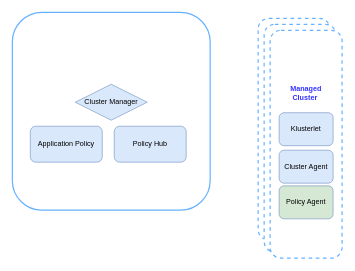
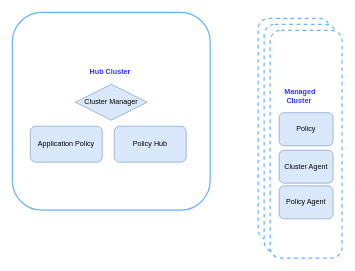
none -> (111, 72)
(306, 93) -> (300, 96)
(306, 129) -> (306, 129)
(306, 203) -> (306, 203)
